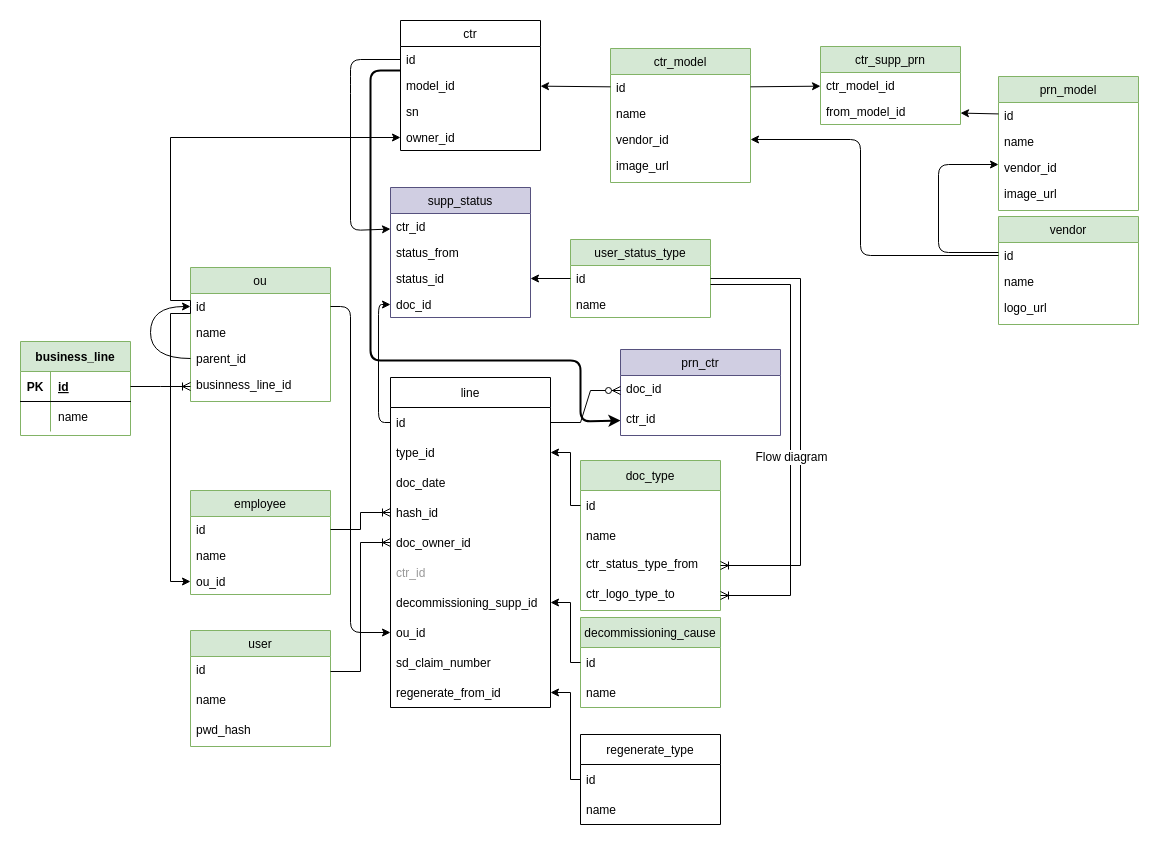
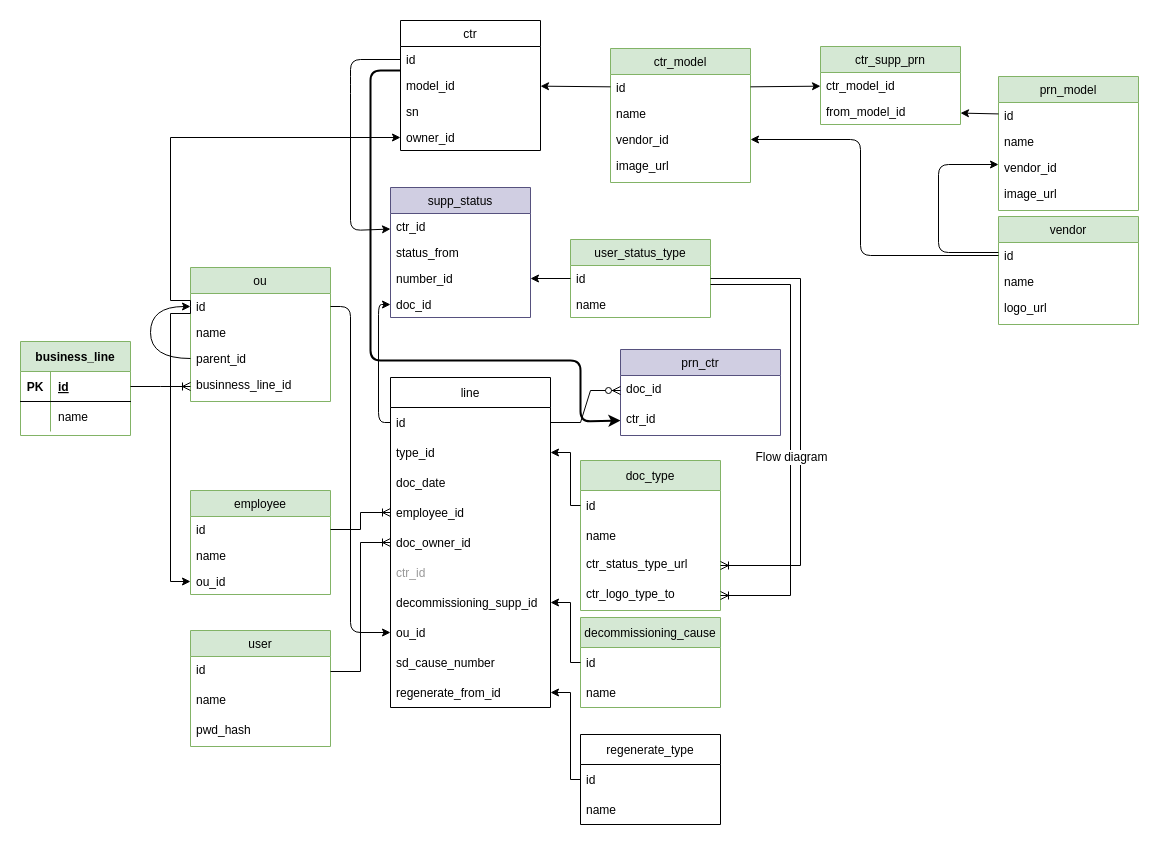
(425, 279) -> (425, 279)
(418, 513) -> (430, 513)
(653, 564) -> (648, 564)
(443, 663) -> (446, 663)
